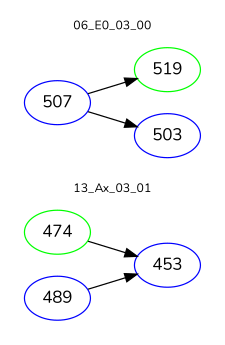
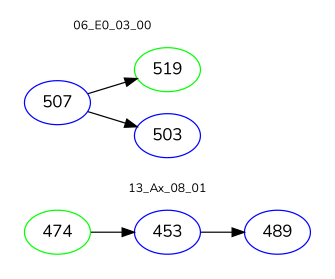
(112, 189) -> (167, 189)
(107, 283) -> (216, 232)
